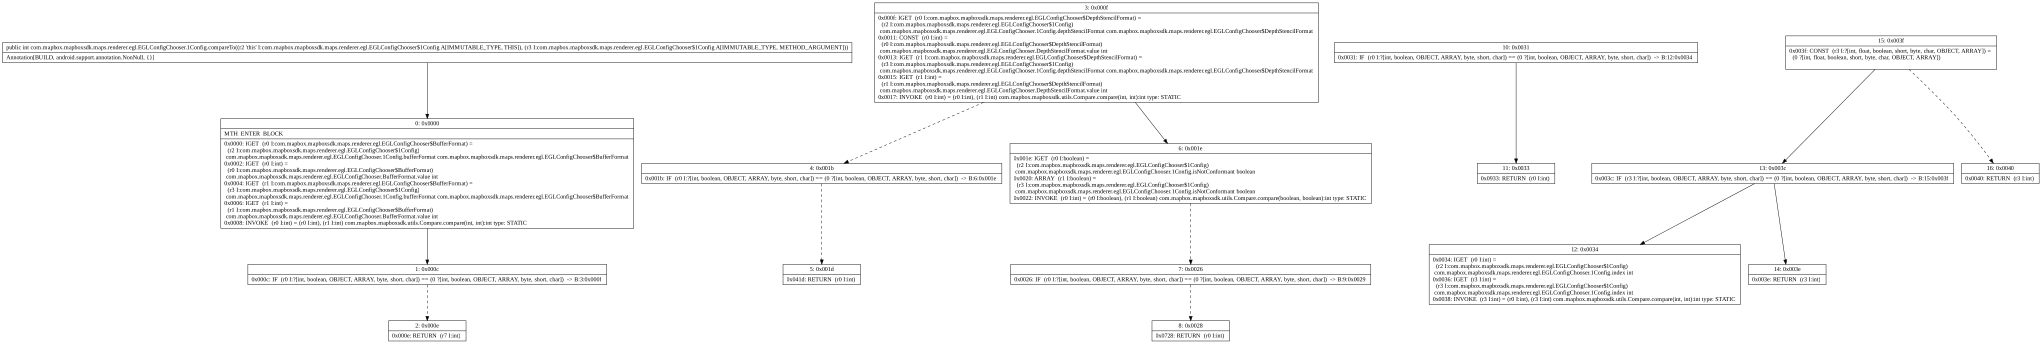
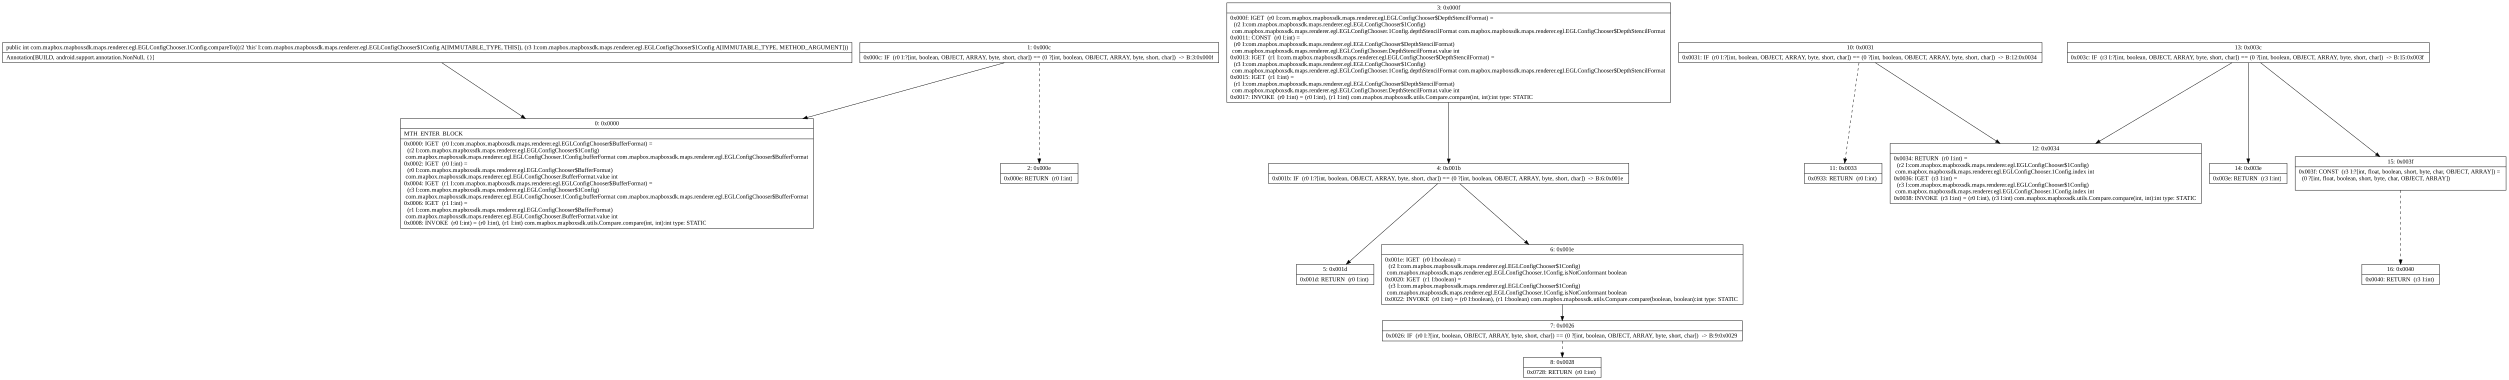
none -> (1936, 102)
(1516, 111) -> (1852, 111)
(1830, 115) -> (2318, 108)
(1150, 121) -> (1493, 213)
(916, 132) -> (1449, 131)
(1056, 178) -> (1424, 279)
(822, 222) -> (1394, 222)
(1191, 232) -> (1562, 310)
(427, 244) -> (906, 90)
(1465, 260) -> (1931, 158)
(822, 279) -> (1335, 279)
(427, 336) -> (1039, 178)
